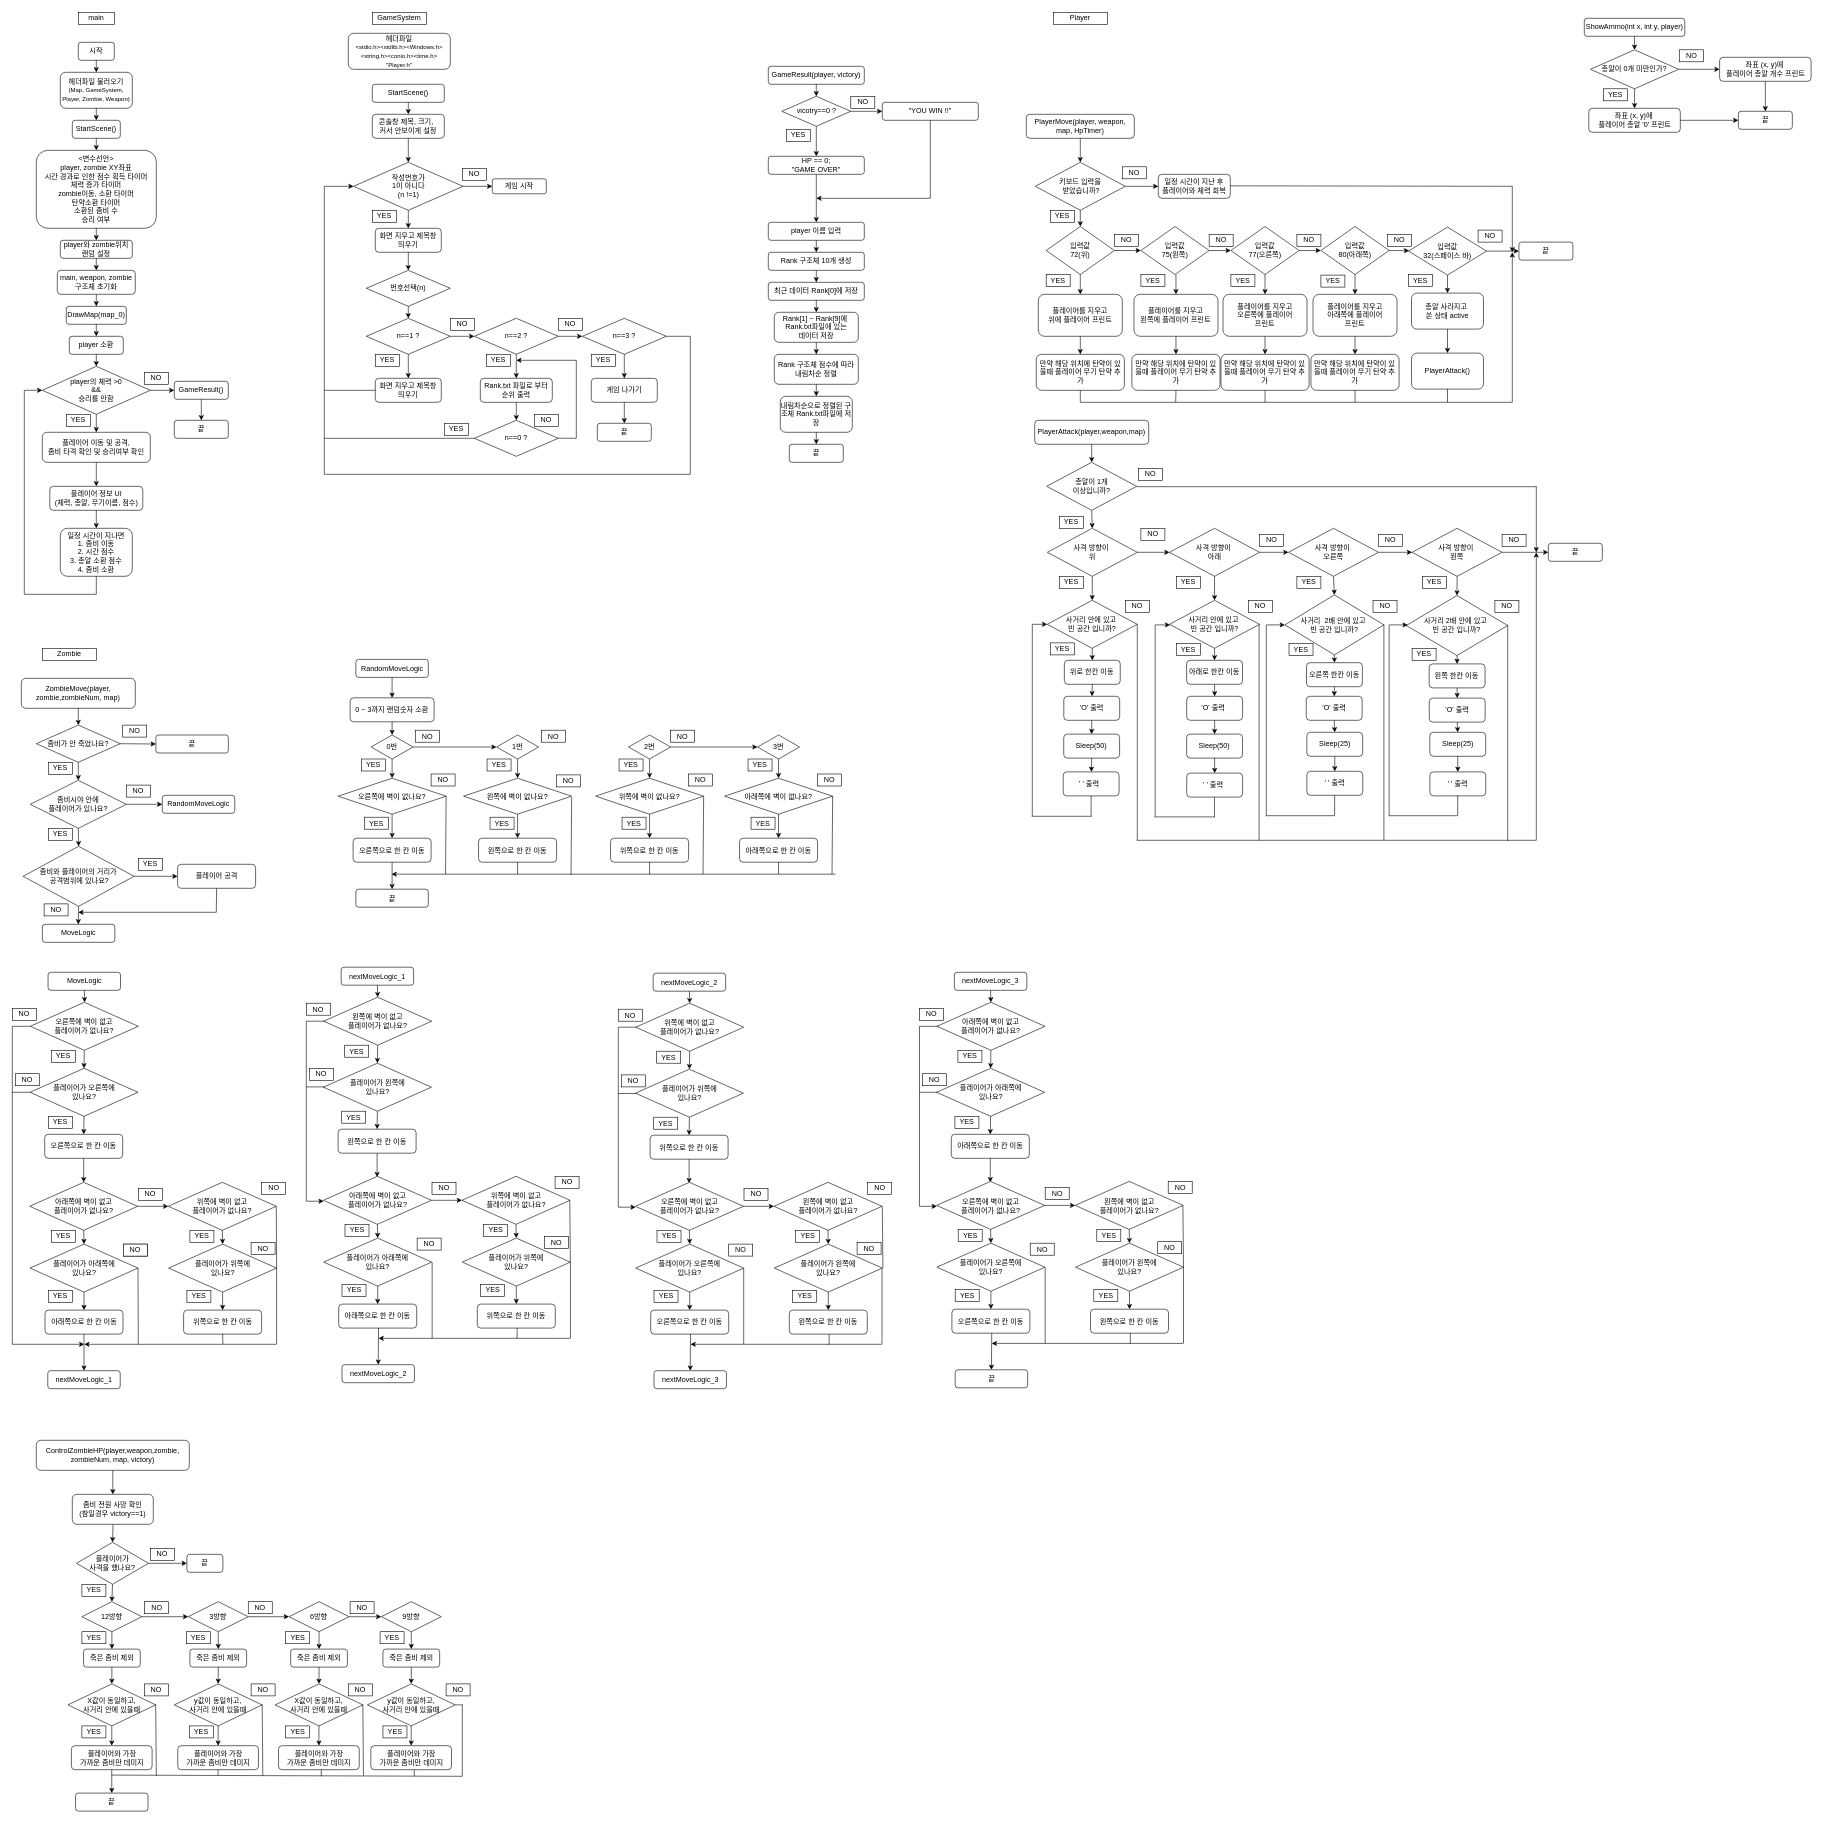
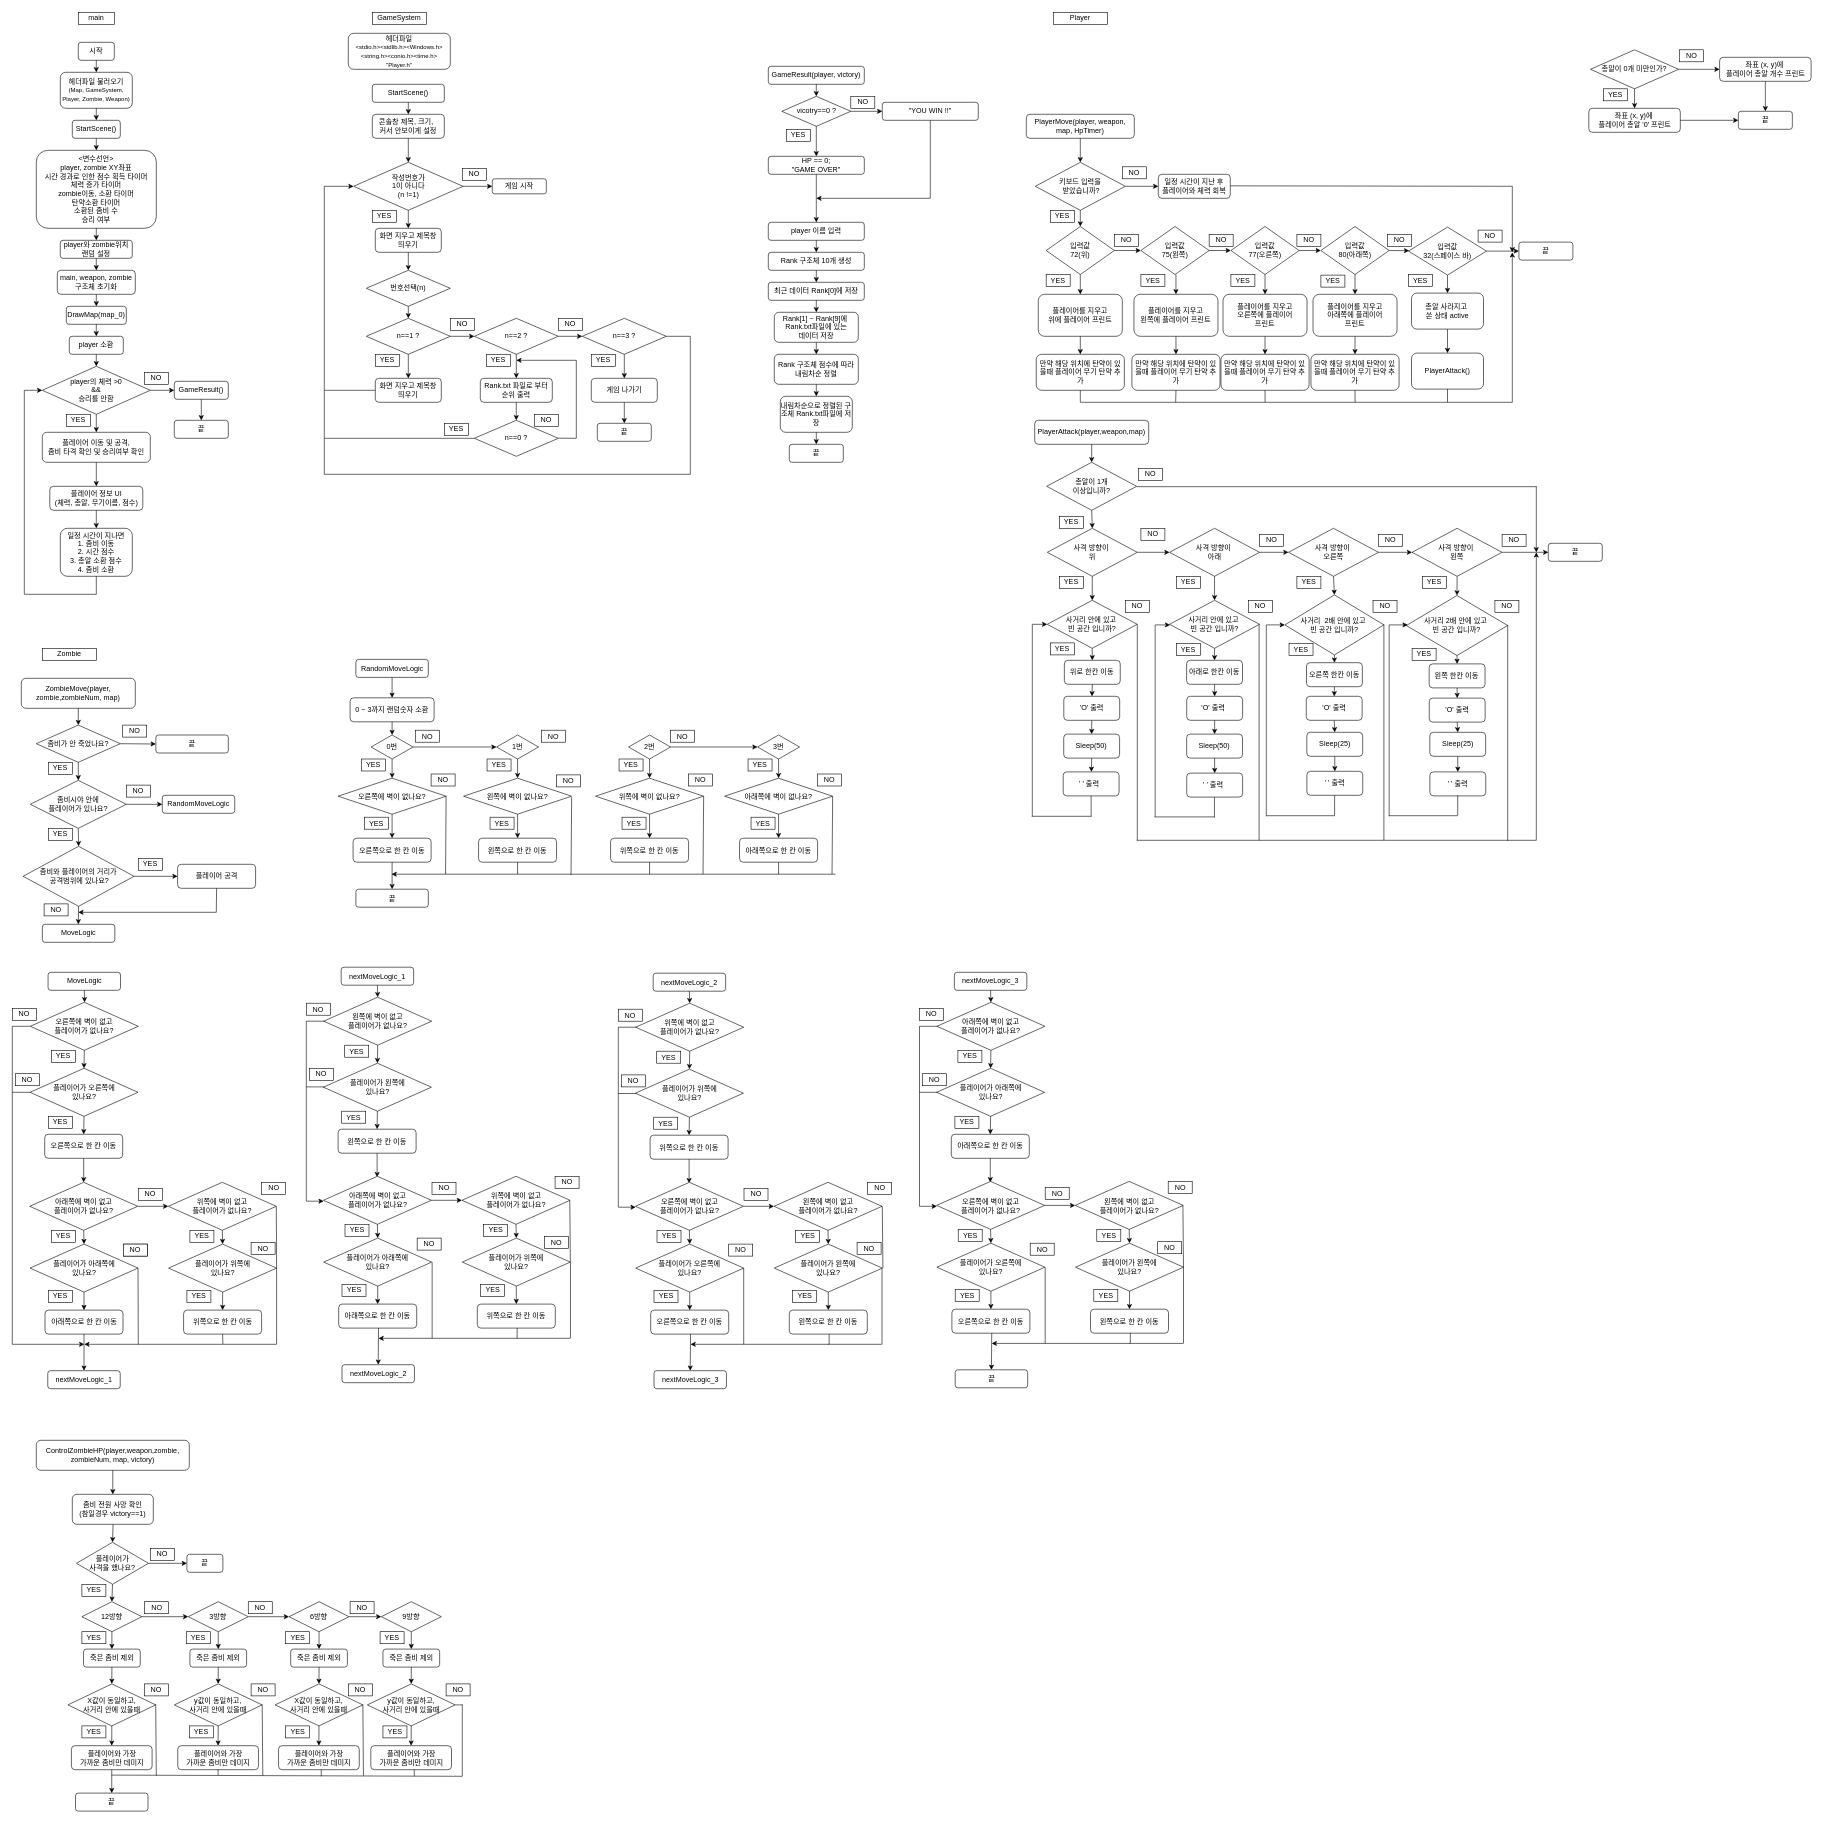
(1635, 27) -> none
(1635, 41) -> none
